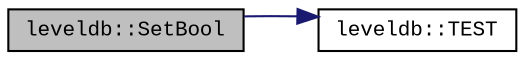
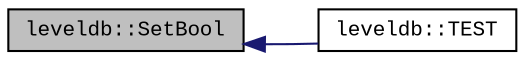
(271, 16) -> (292, 44)
